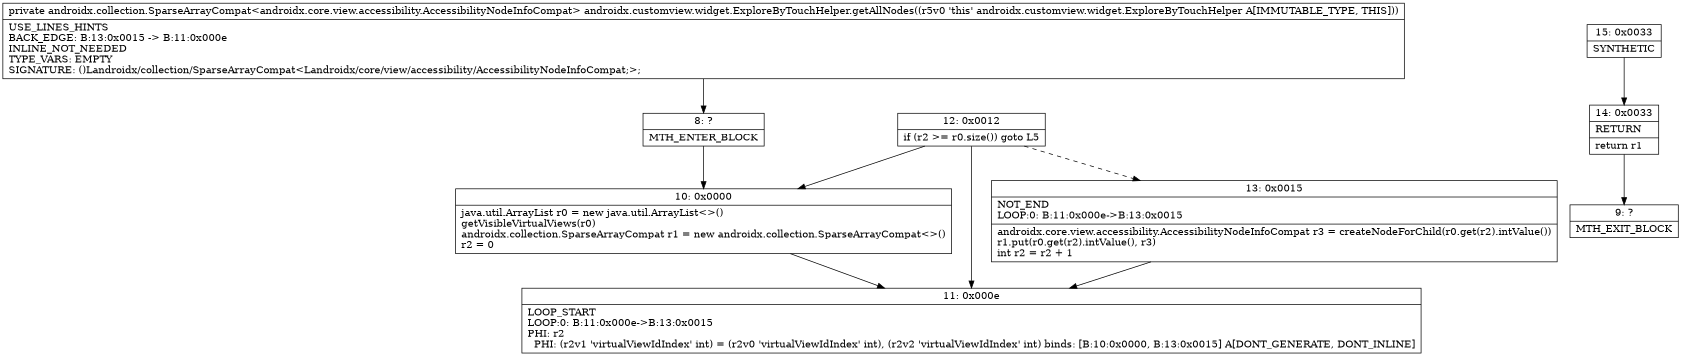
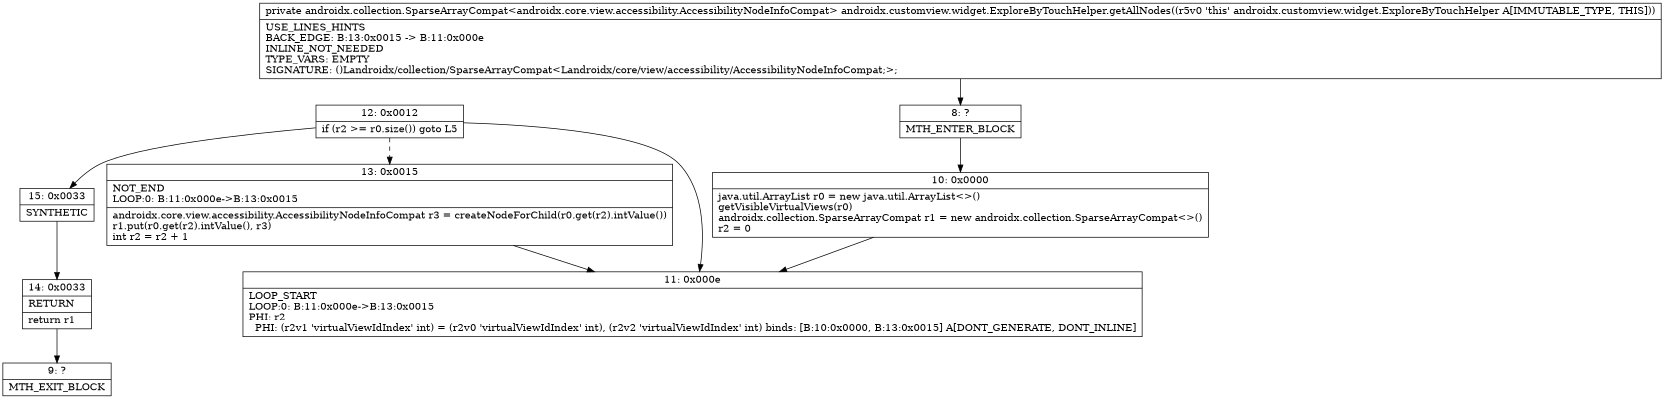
(865, 166) -> (191, 142)
